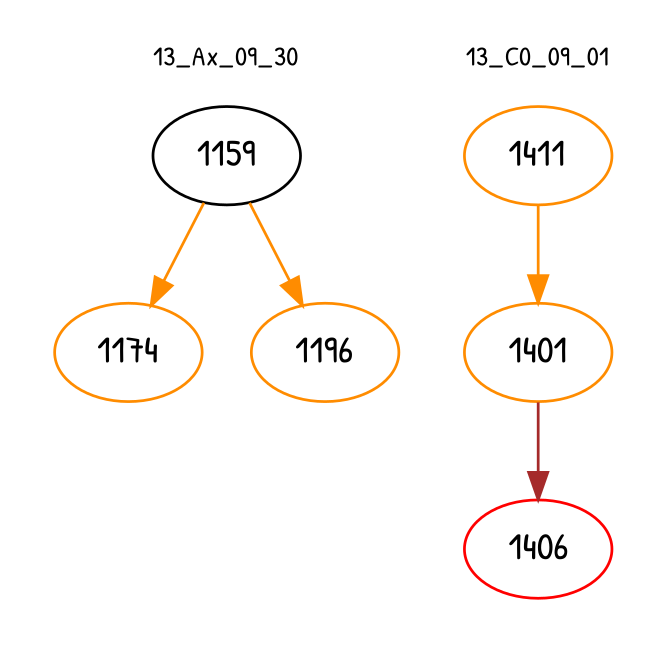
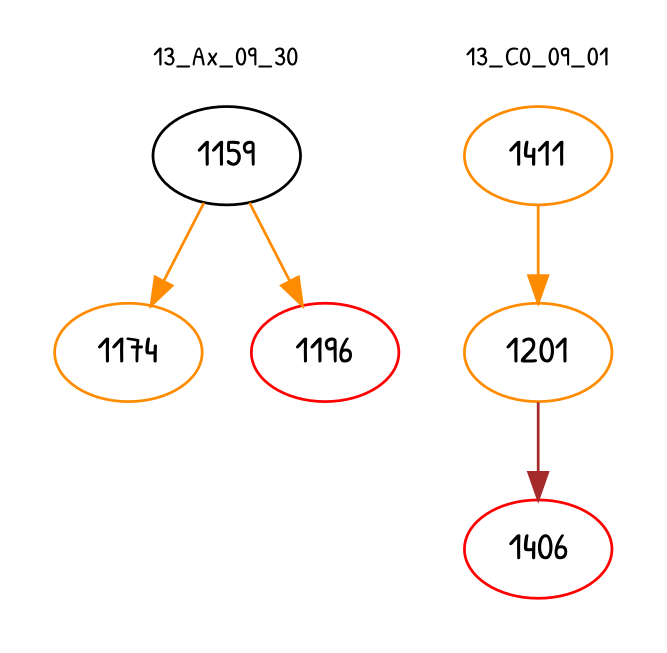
(325, 352) -> (325, 352)
(538, 352) -> (538, 352)
